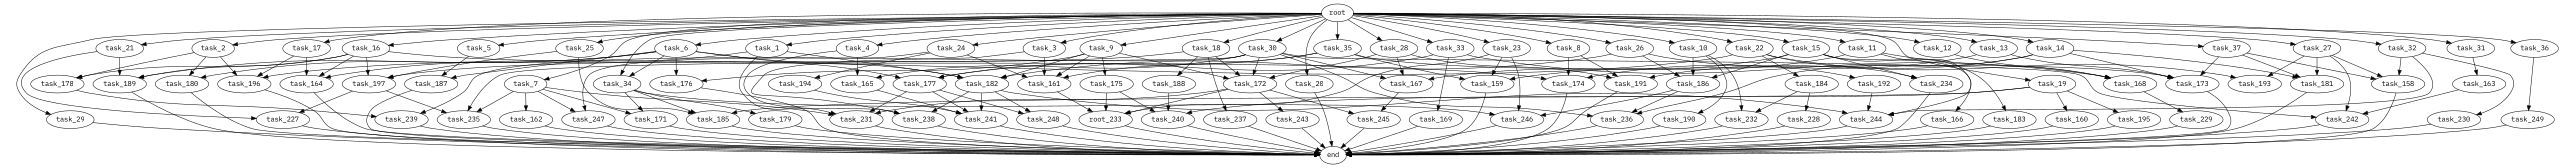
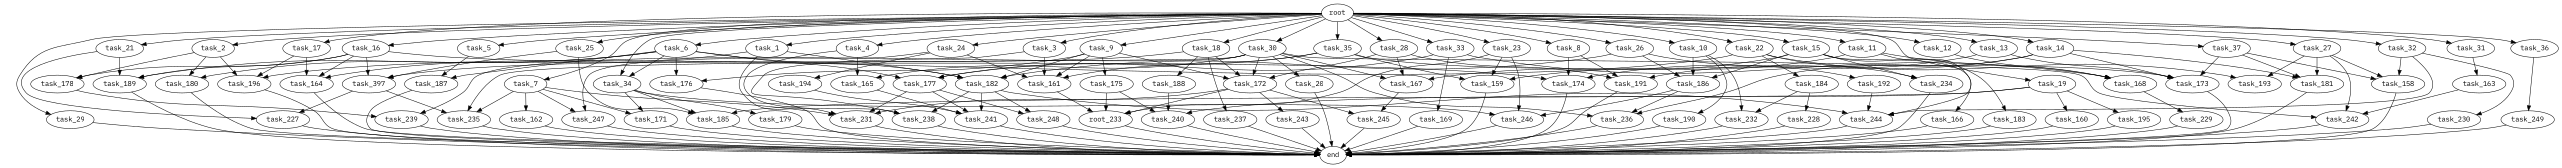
(1309, 41) -> (1284, 65)
(369, 84) -> (369, 84)
